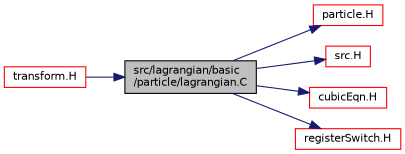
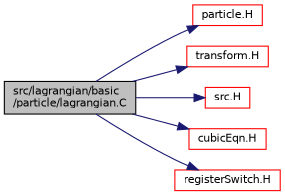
(100, 77) -> (155, 76)
